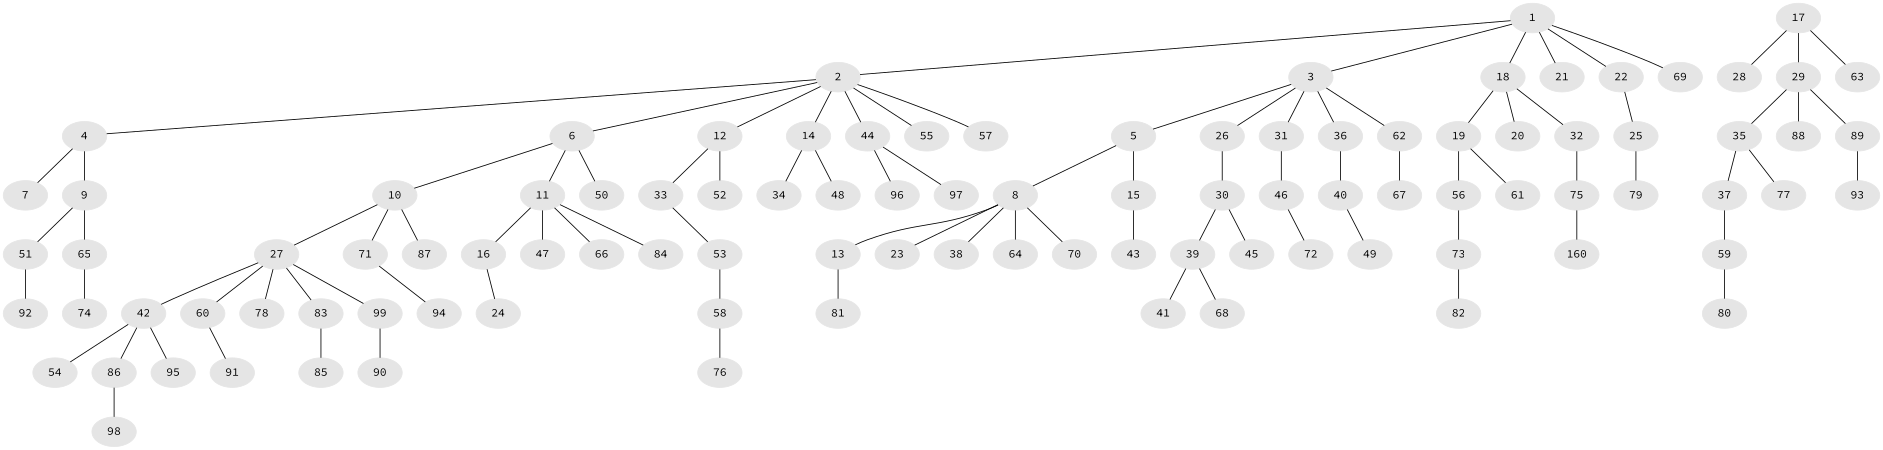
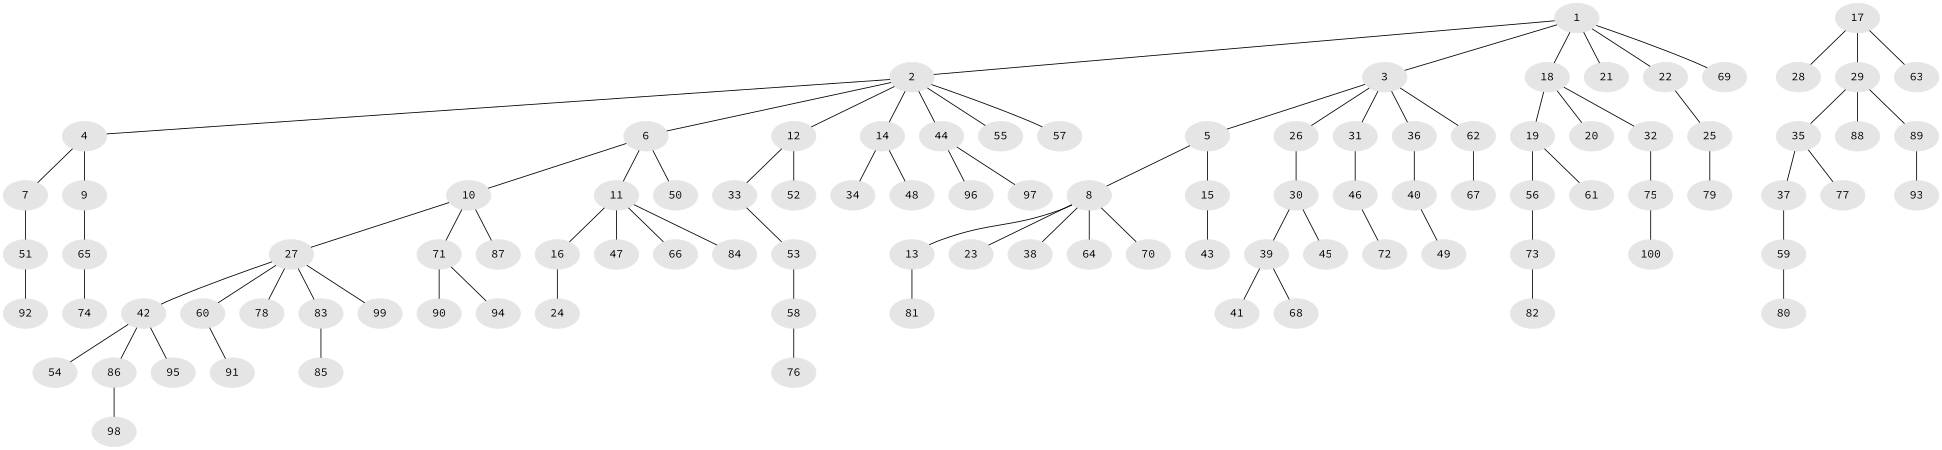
(55, 225) -> (25, 225)
(1577, 254) -> (1651, 254)
(380, 343) -> (439, 284)
